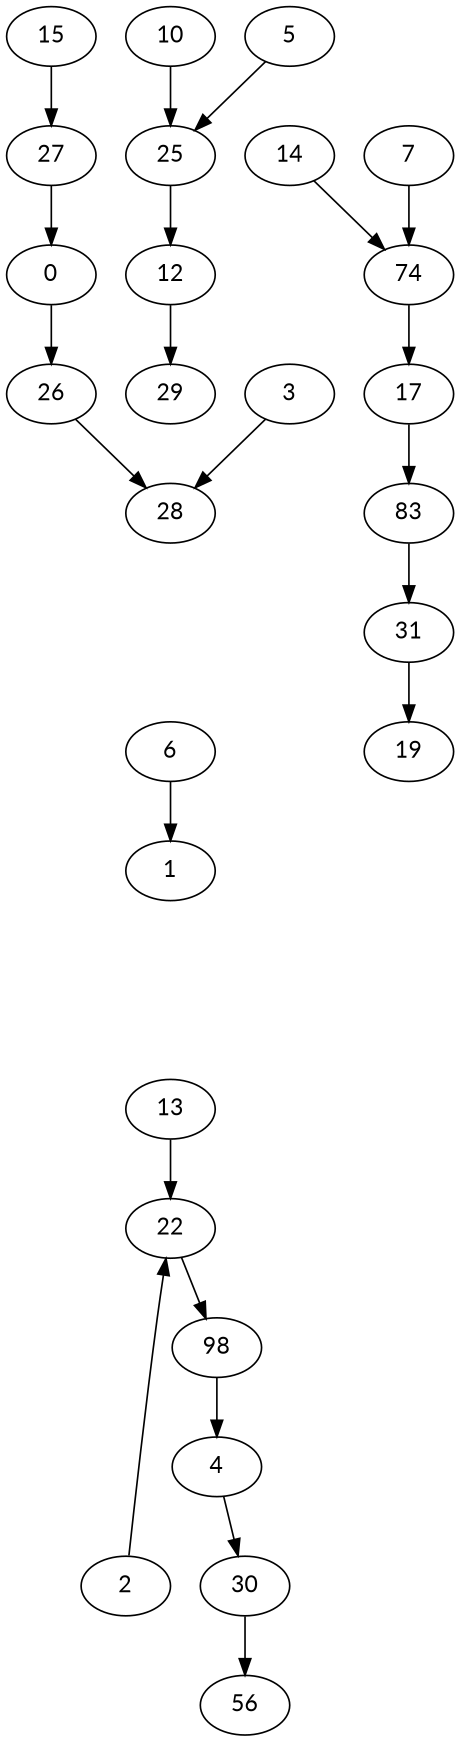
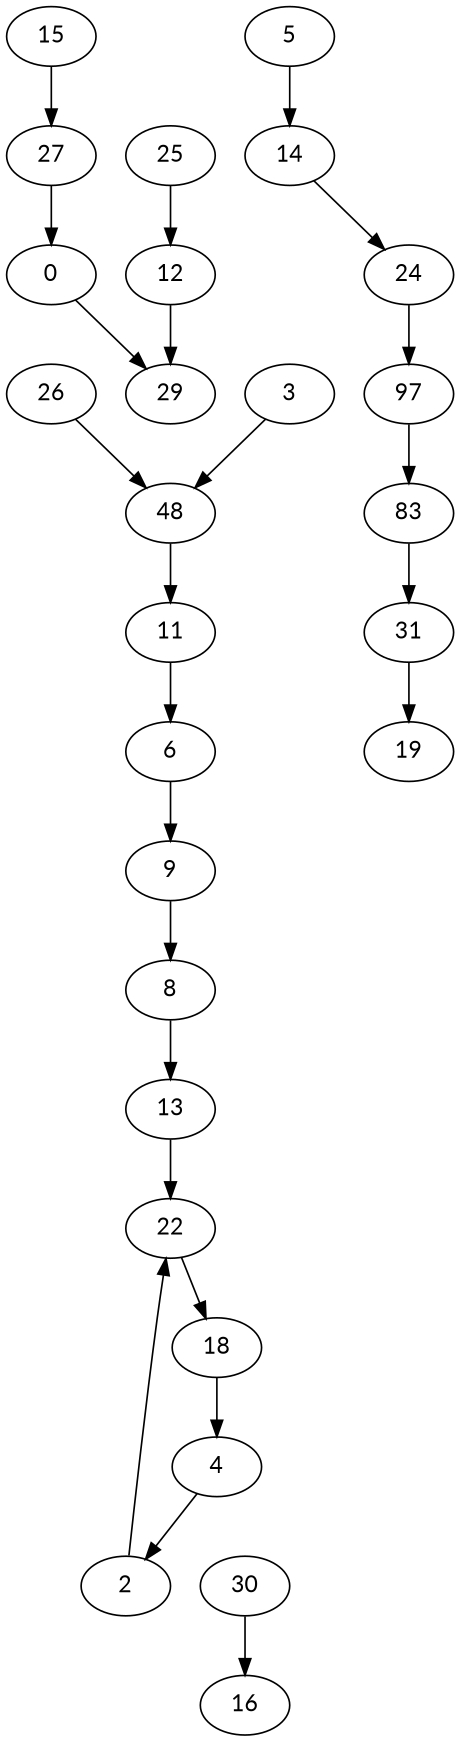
(171, 36) -> none
(236, 90) -> (290, 88)
(409, 156) -> none
(409, 275) -> (409, 275)
(51, 326) -> (105, 328)
(409, 394) -> (409, 394)
(171, 513) -> (171, 513)
none -> (171, 632)
(171, 871) -> (171, 871)
none -> (171, 990)
(217, 1348) -> (217, 1348)
(229, 1518) -> (176, 1520)
(245, 1705) -> (245, 1705)
